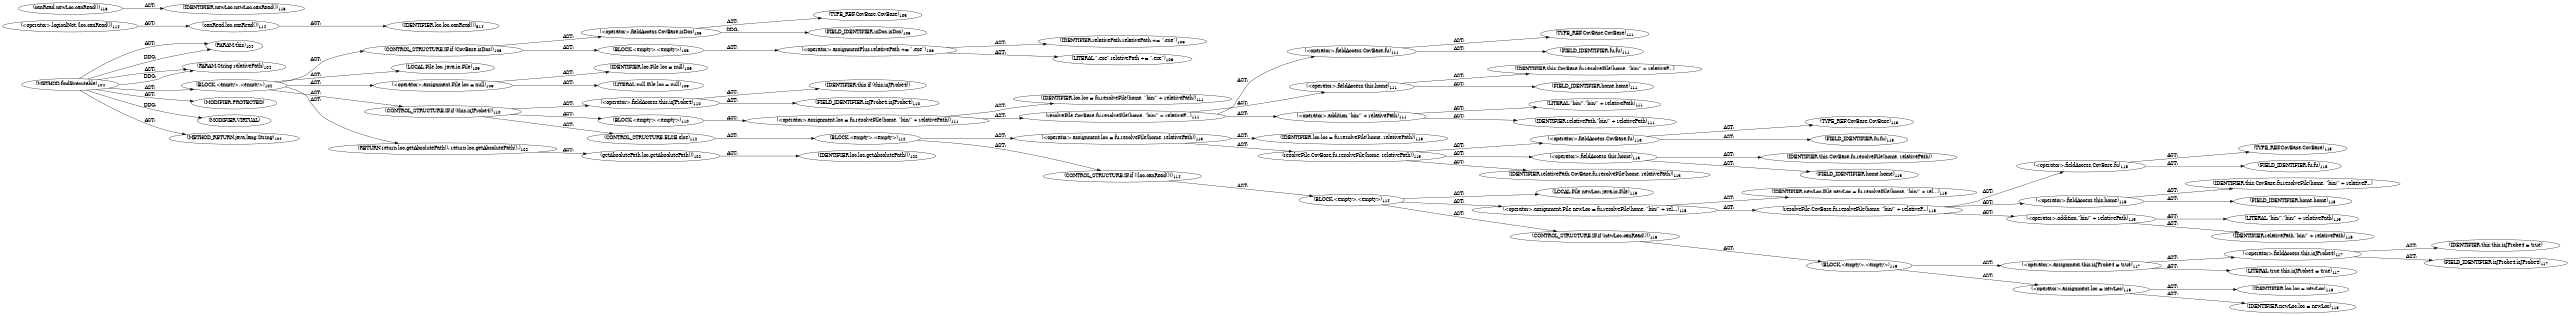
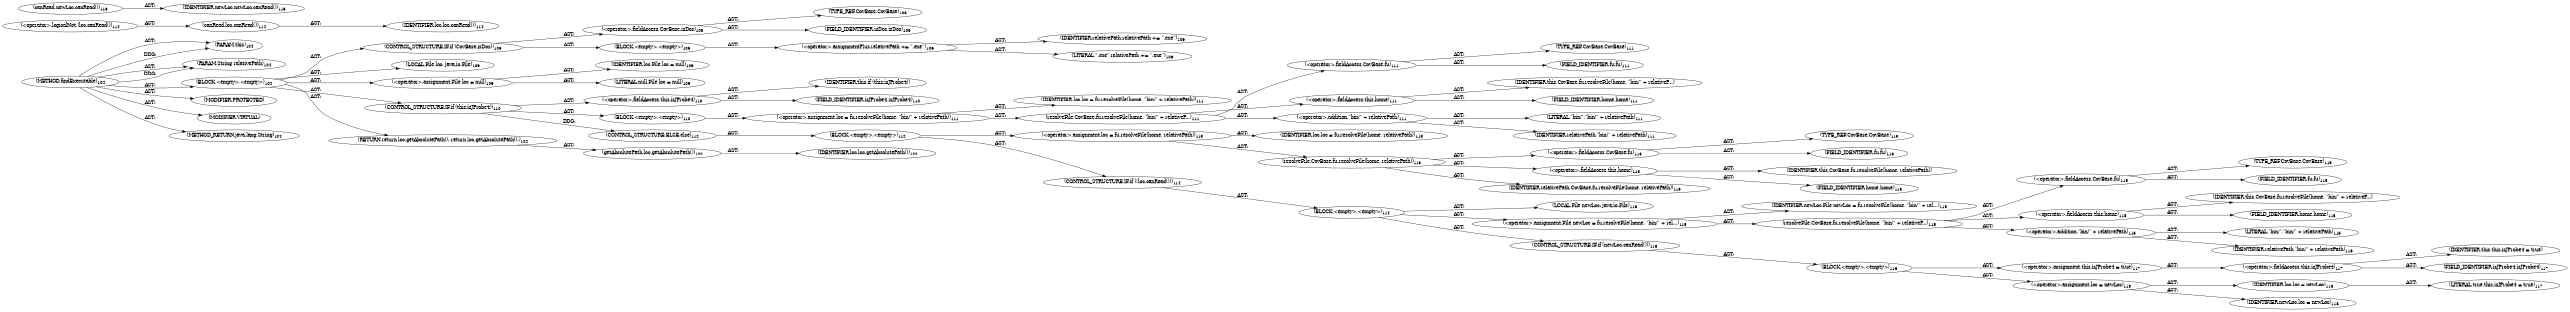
(480, 26) -> (480, 26)
(733, 30) -> (734, 28)
(151, 106) -> (151, 103)
(569, 125) -> (570, 122)
(2189, 270) -> (2388, 286)
